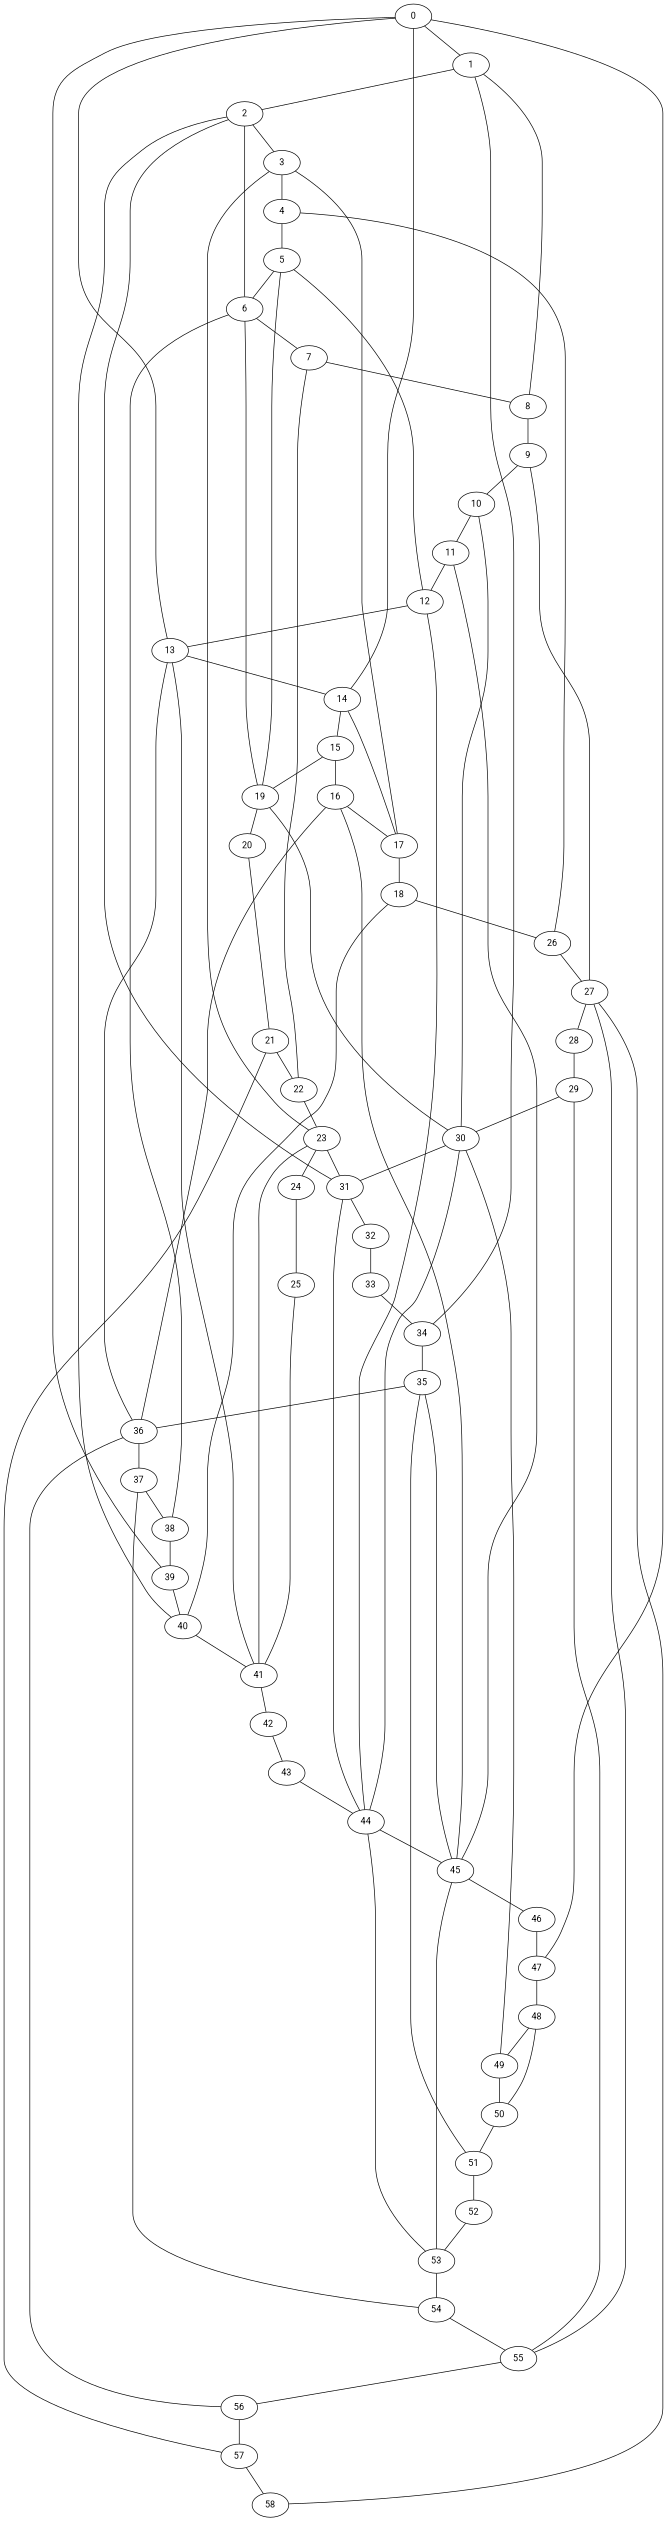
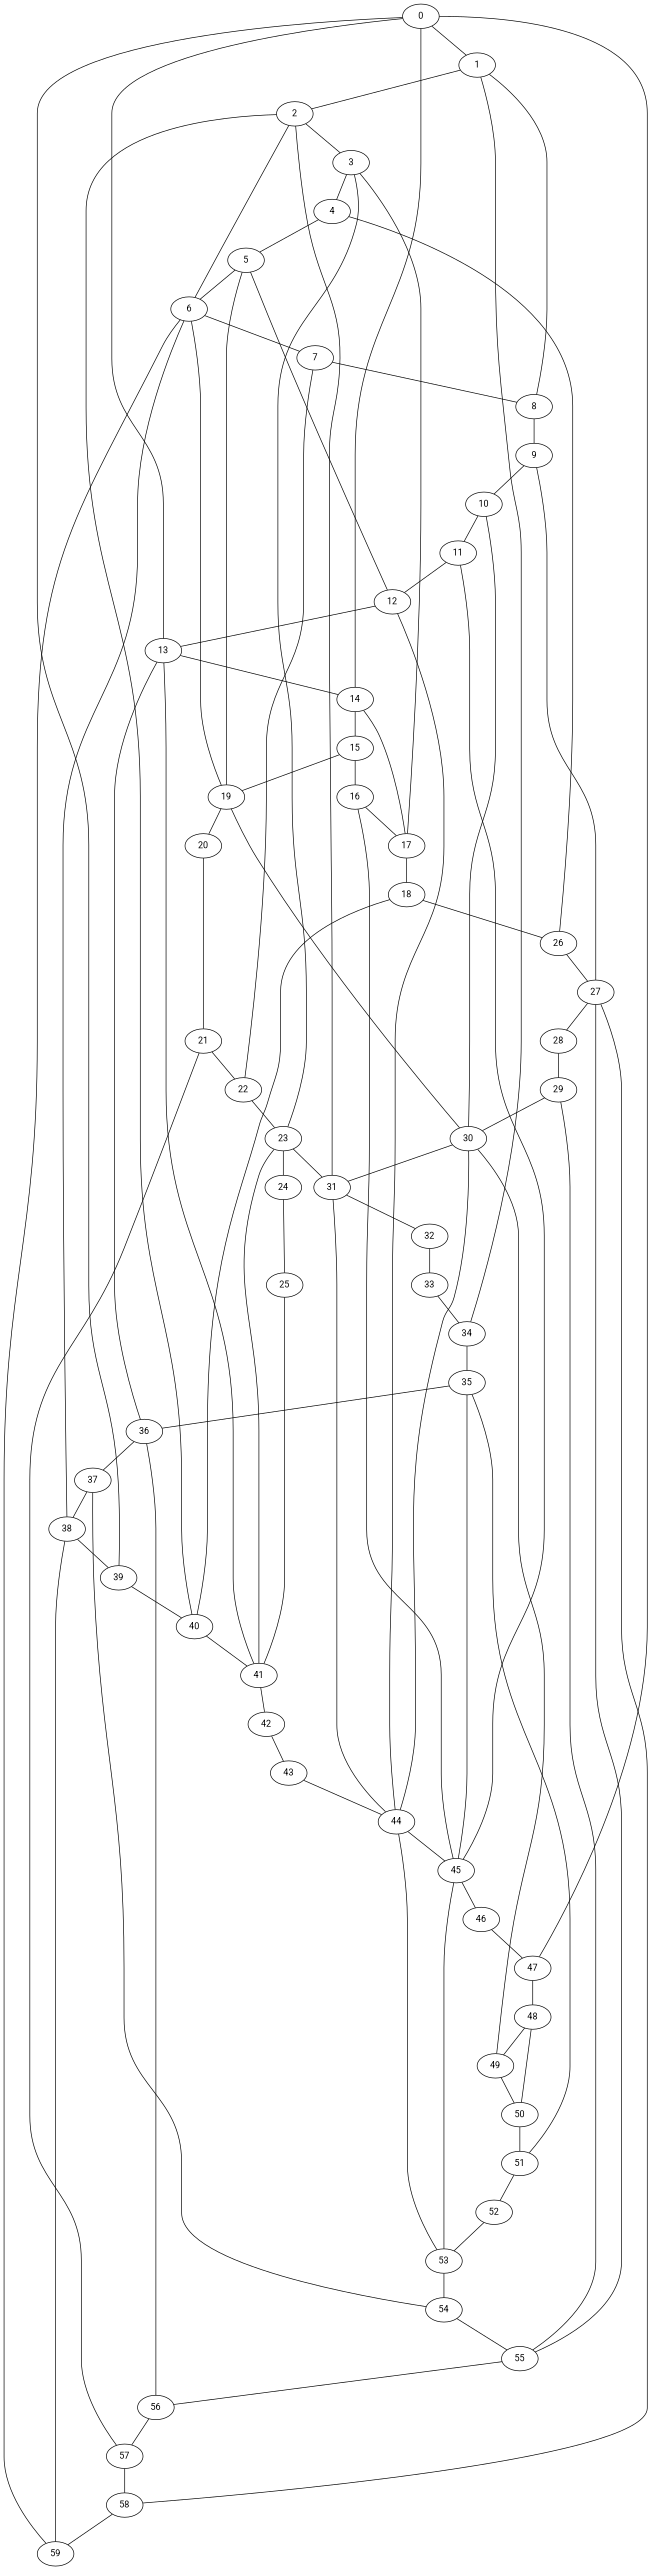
(206, 1100) -> none
none -> (56, 2554)
